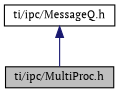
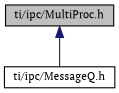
(60, 52) -> (60, 52)
